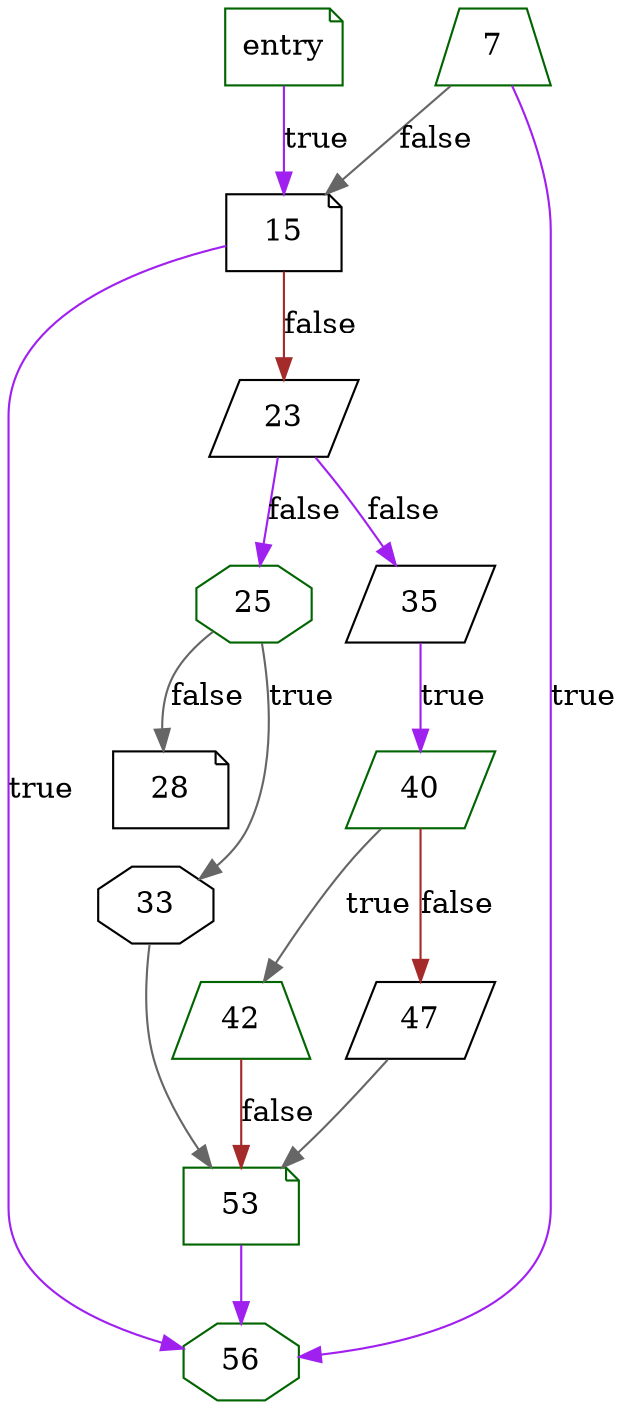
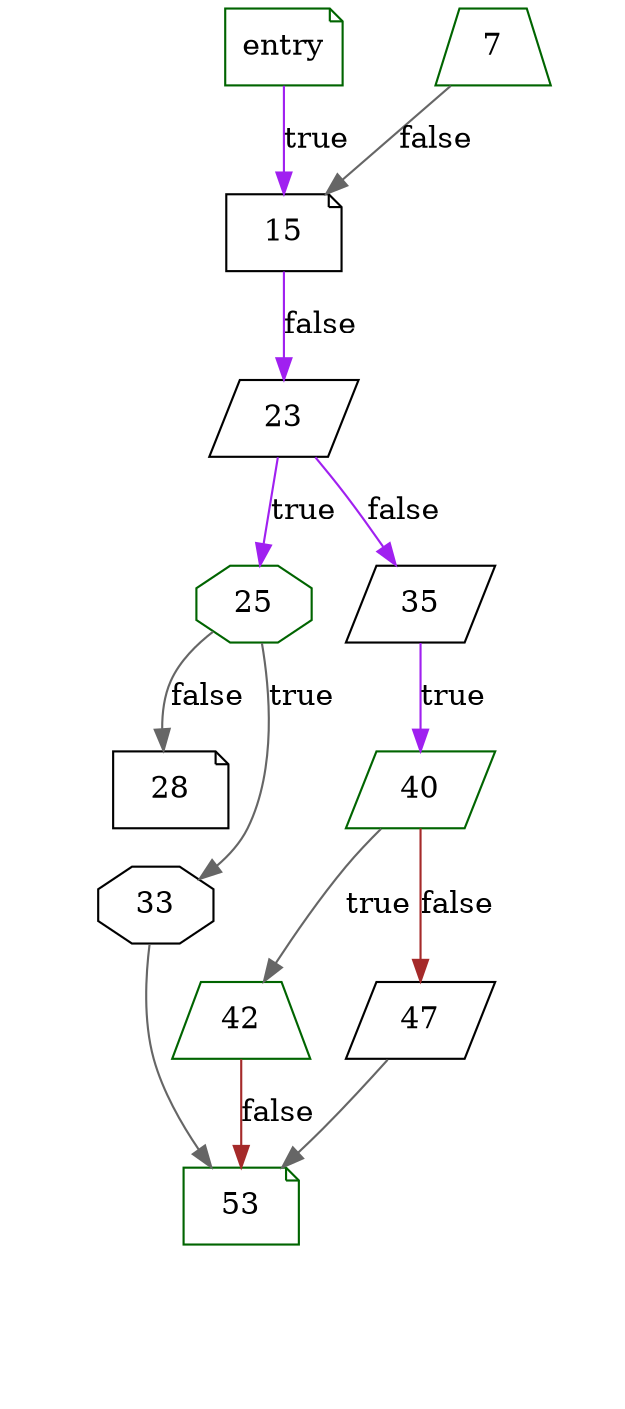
(284, 315) -> (284, 315)
(304, 511) -> (304, 511)
(241, 1362) -> none
